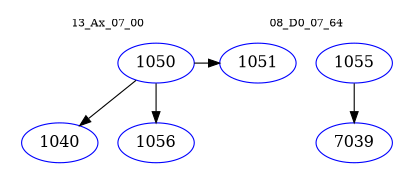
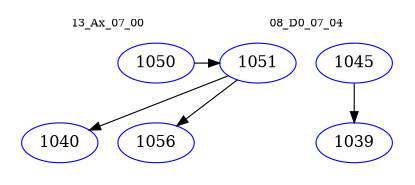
(307, 24) -> (307, 24)
(354, 63) -> (354, 63)
(156, 98) -> (218, 94)
(112, 99) -> (164, 101)
(354, 143) -> (354, 143)
